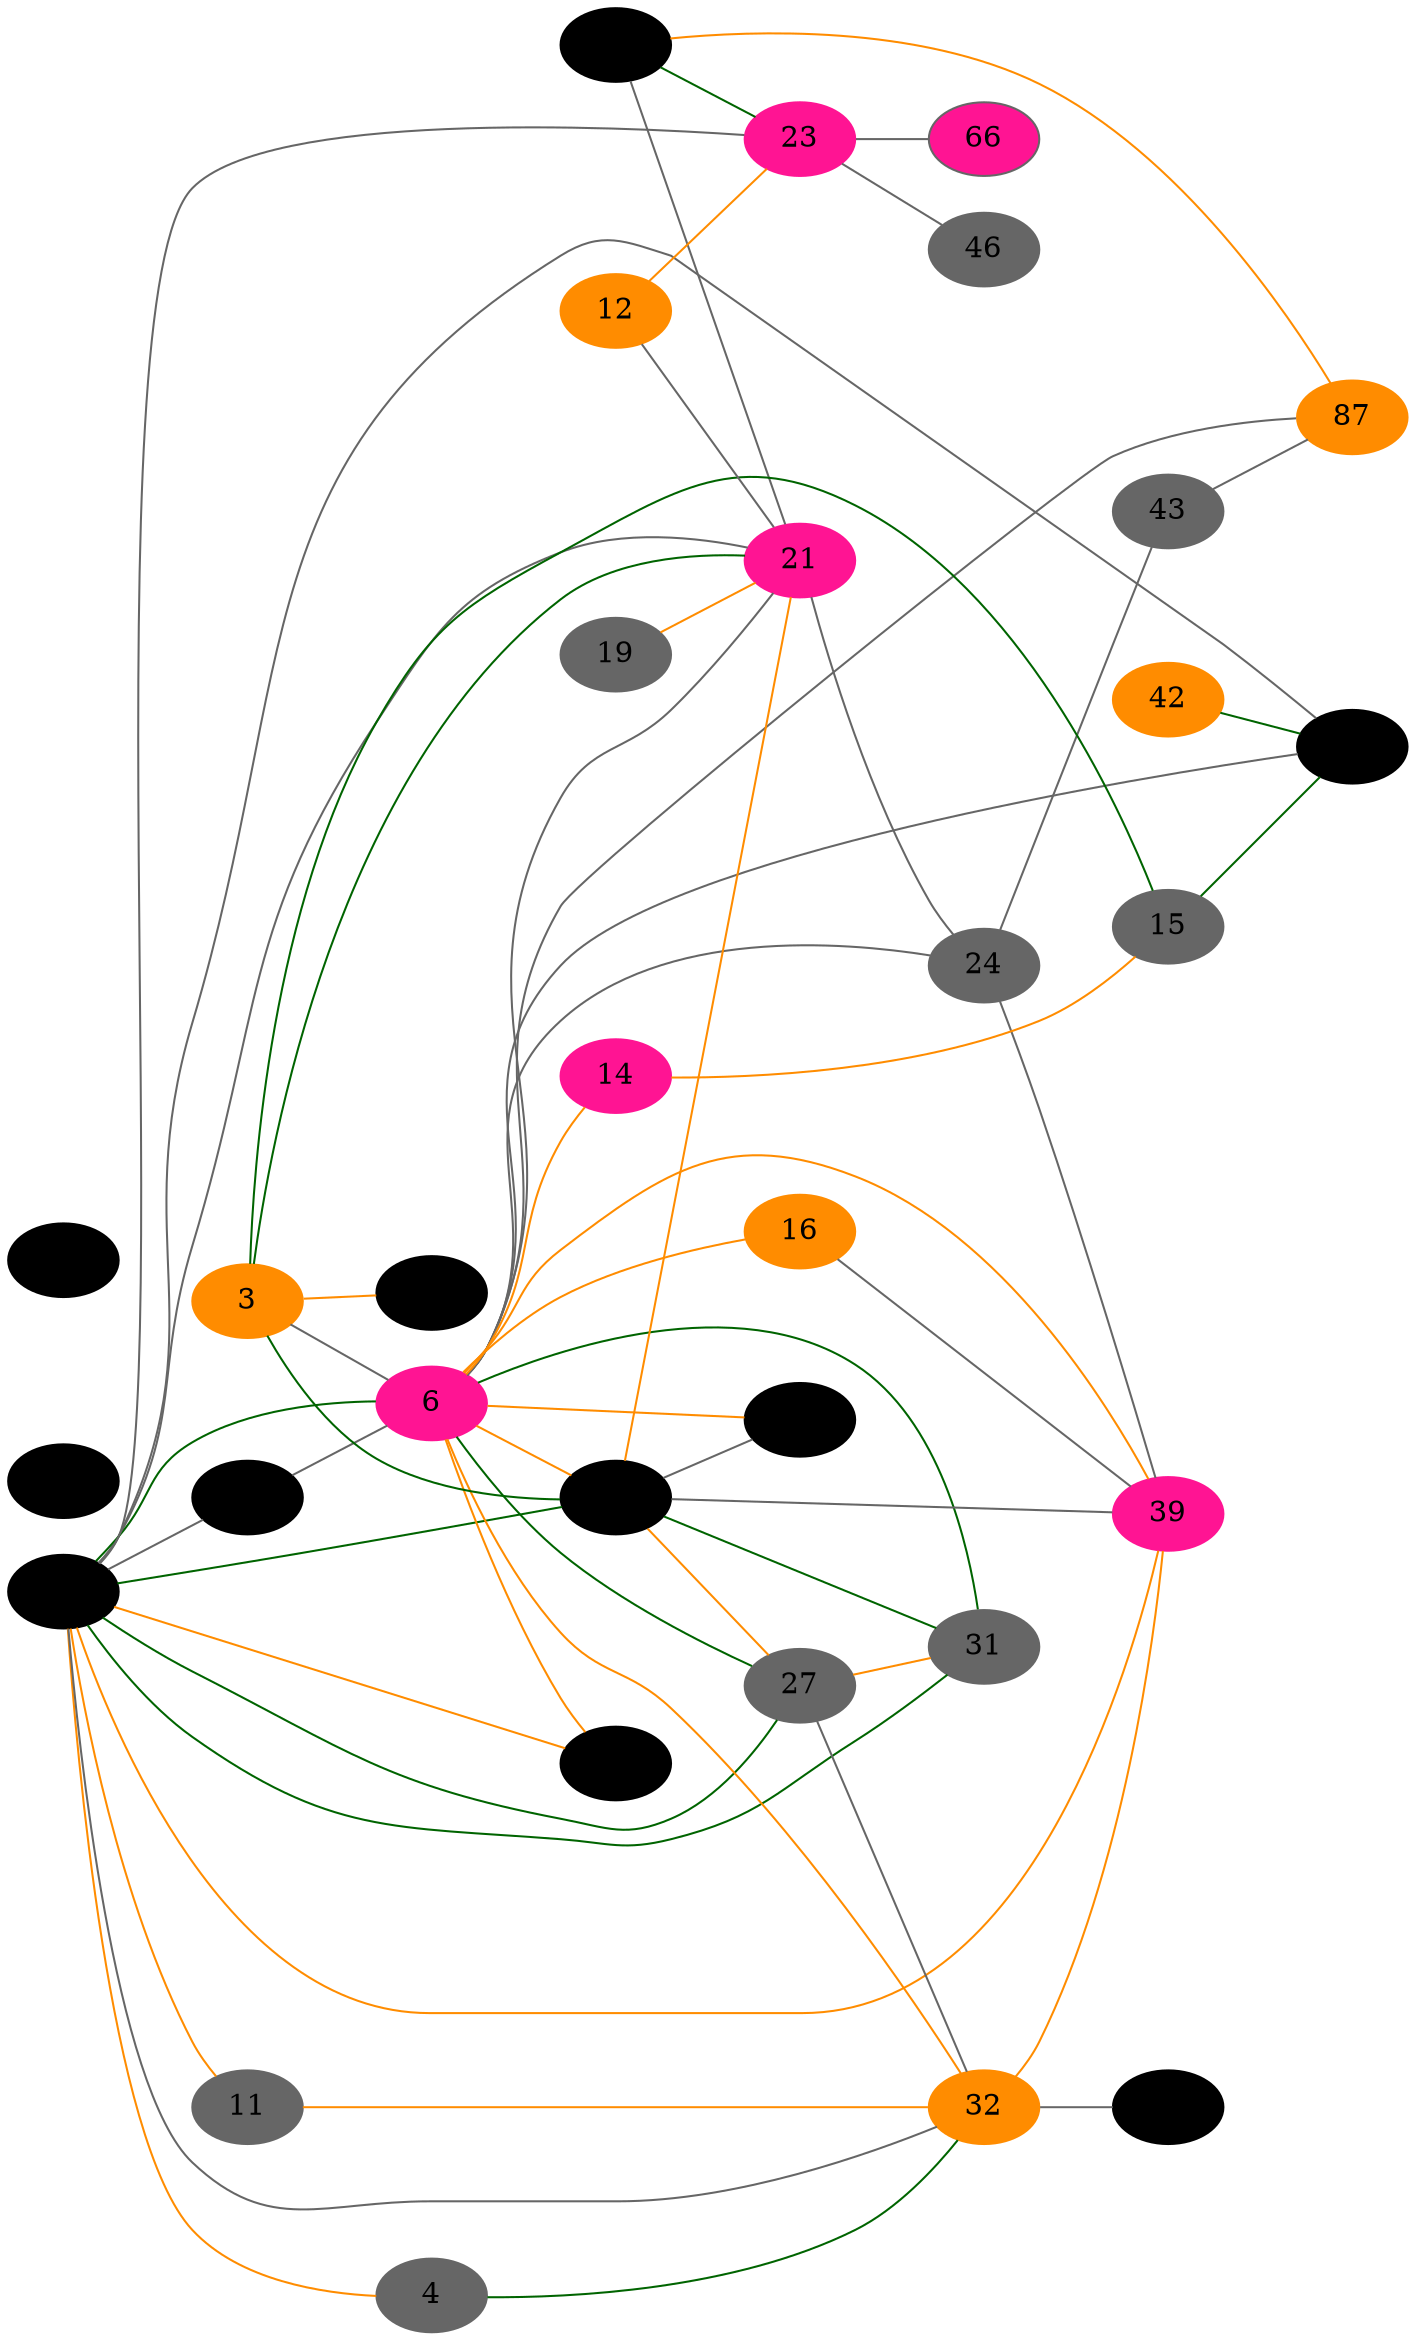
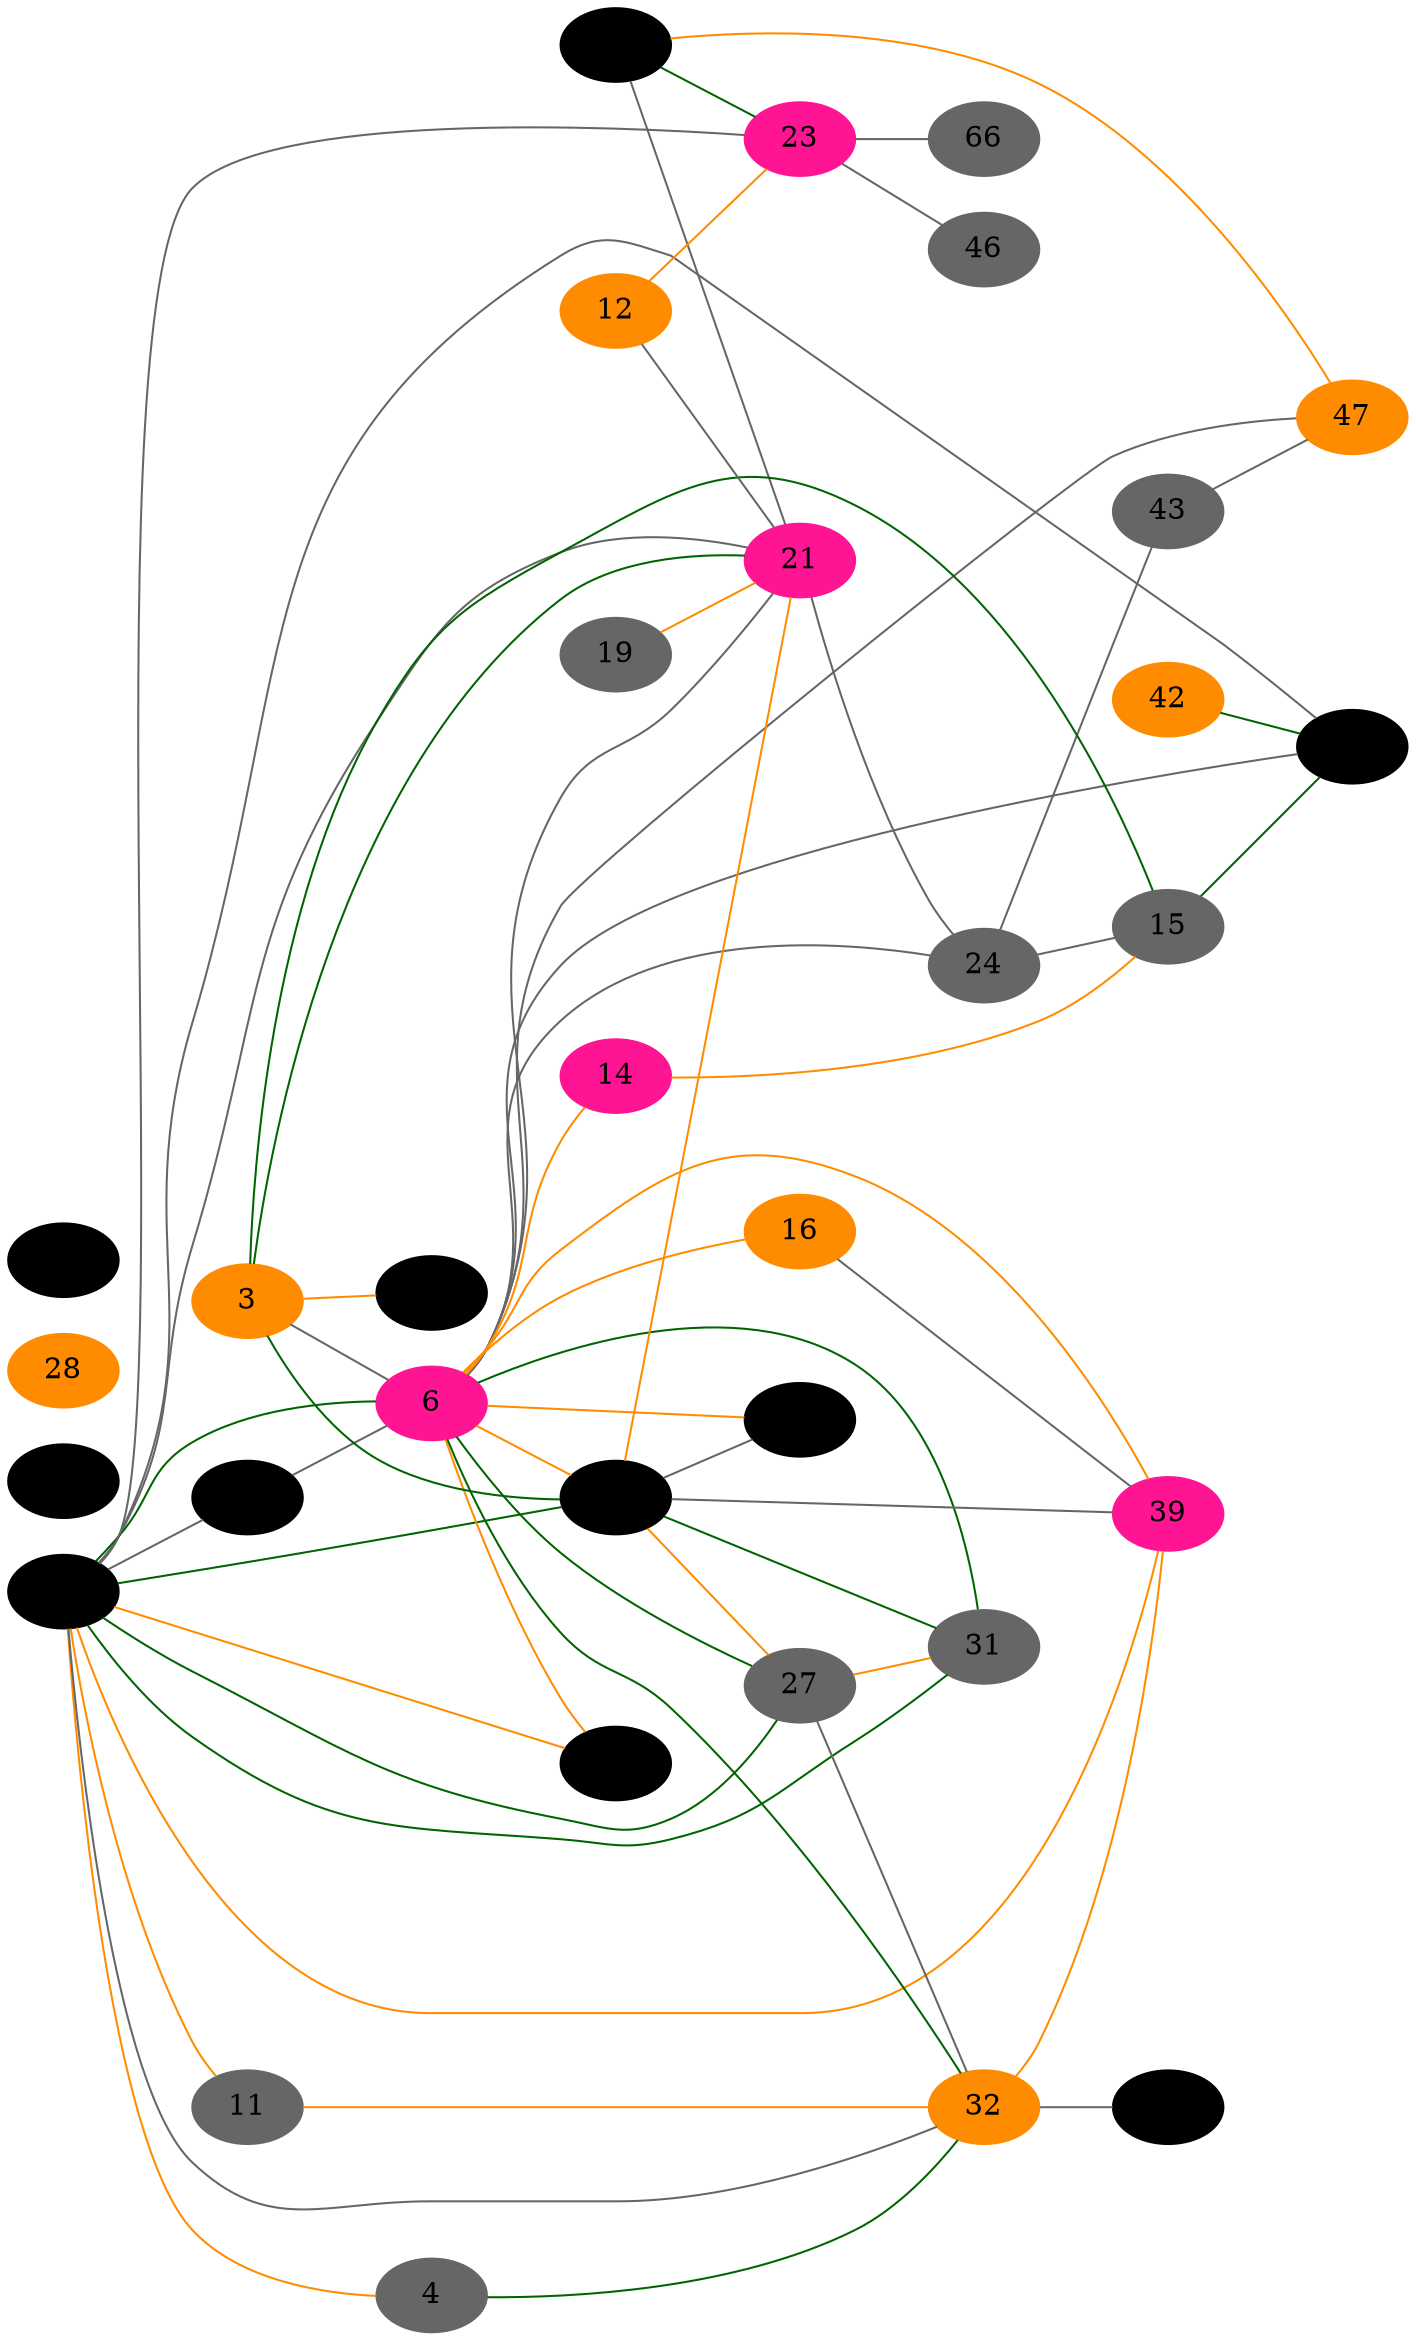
(984, 139) -> (984, 139)
(1352, 417) -> (1352, 417)
(1082, 1238) -> (1076, 946)
none -> (63, 1371)
(709, 1746) -> (709, 1746)
